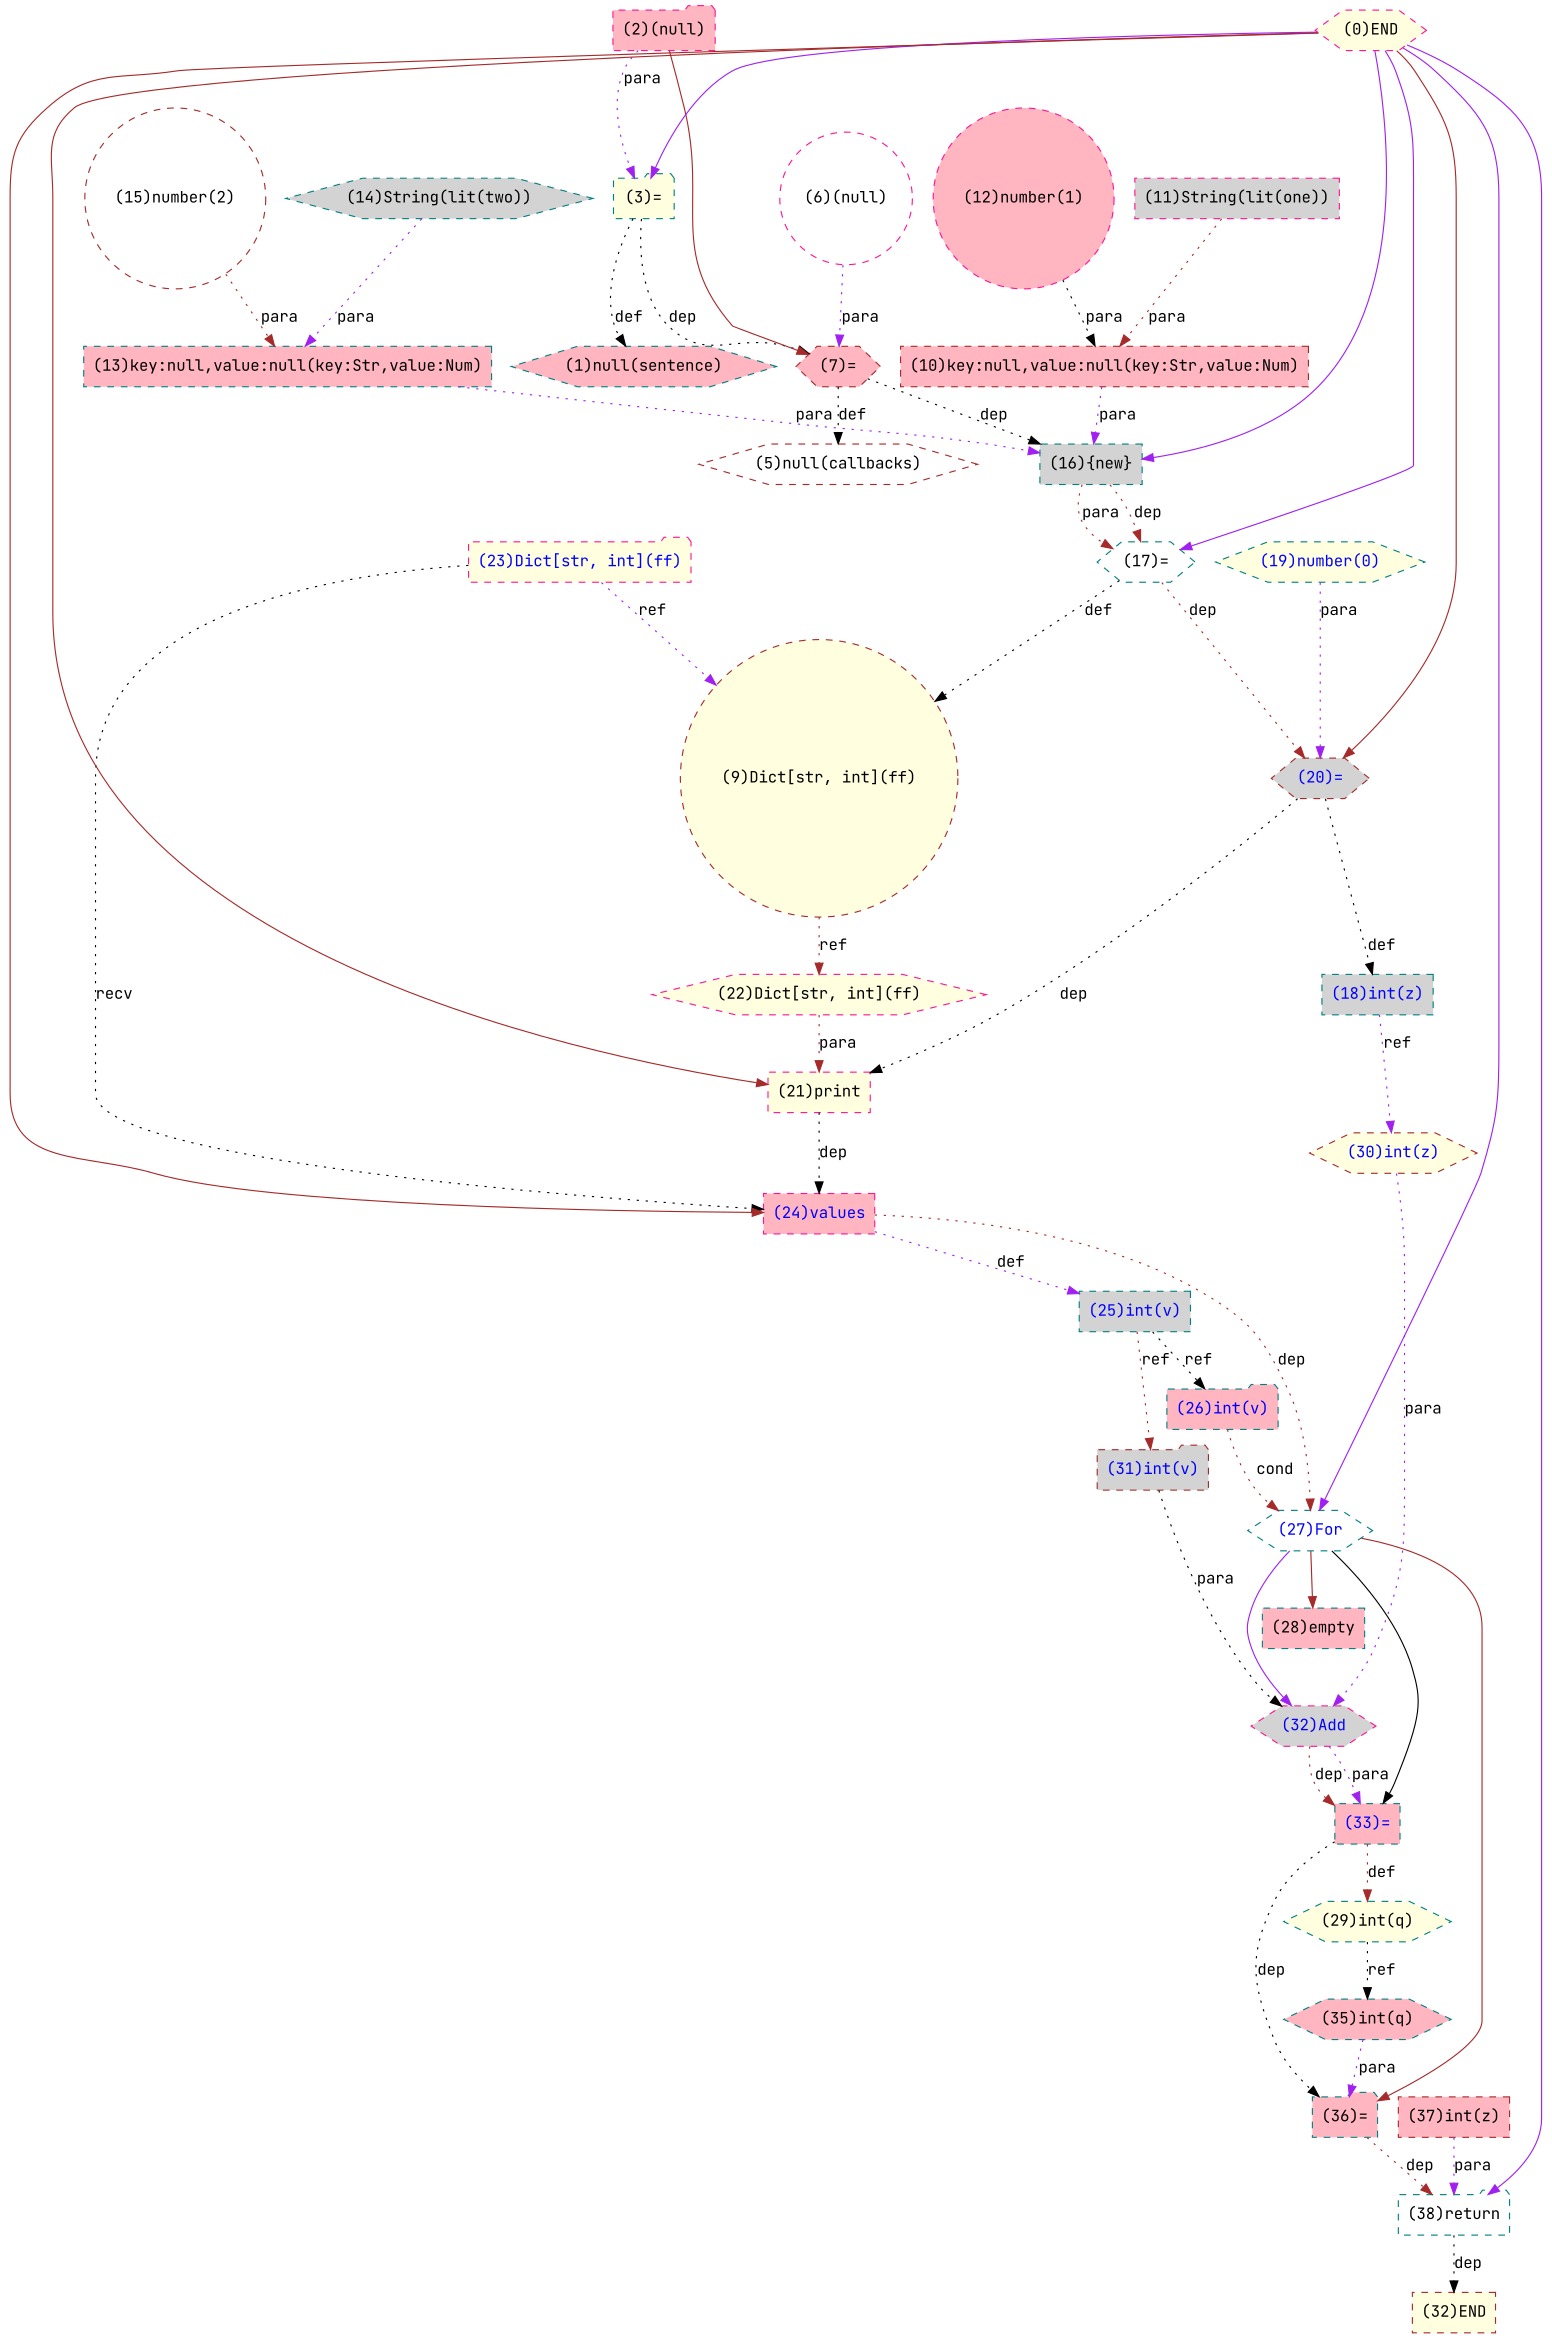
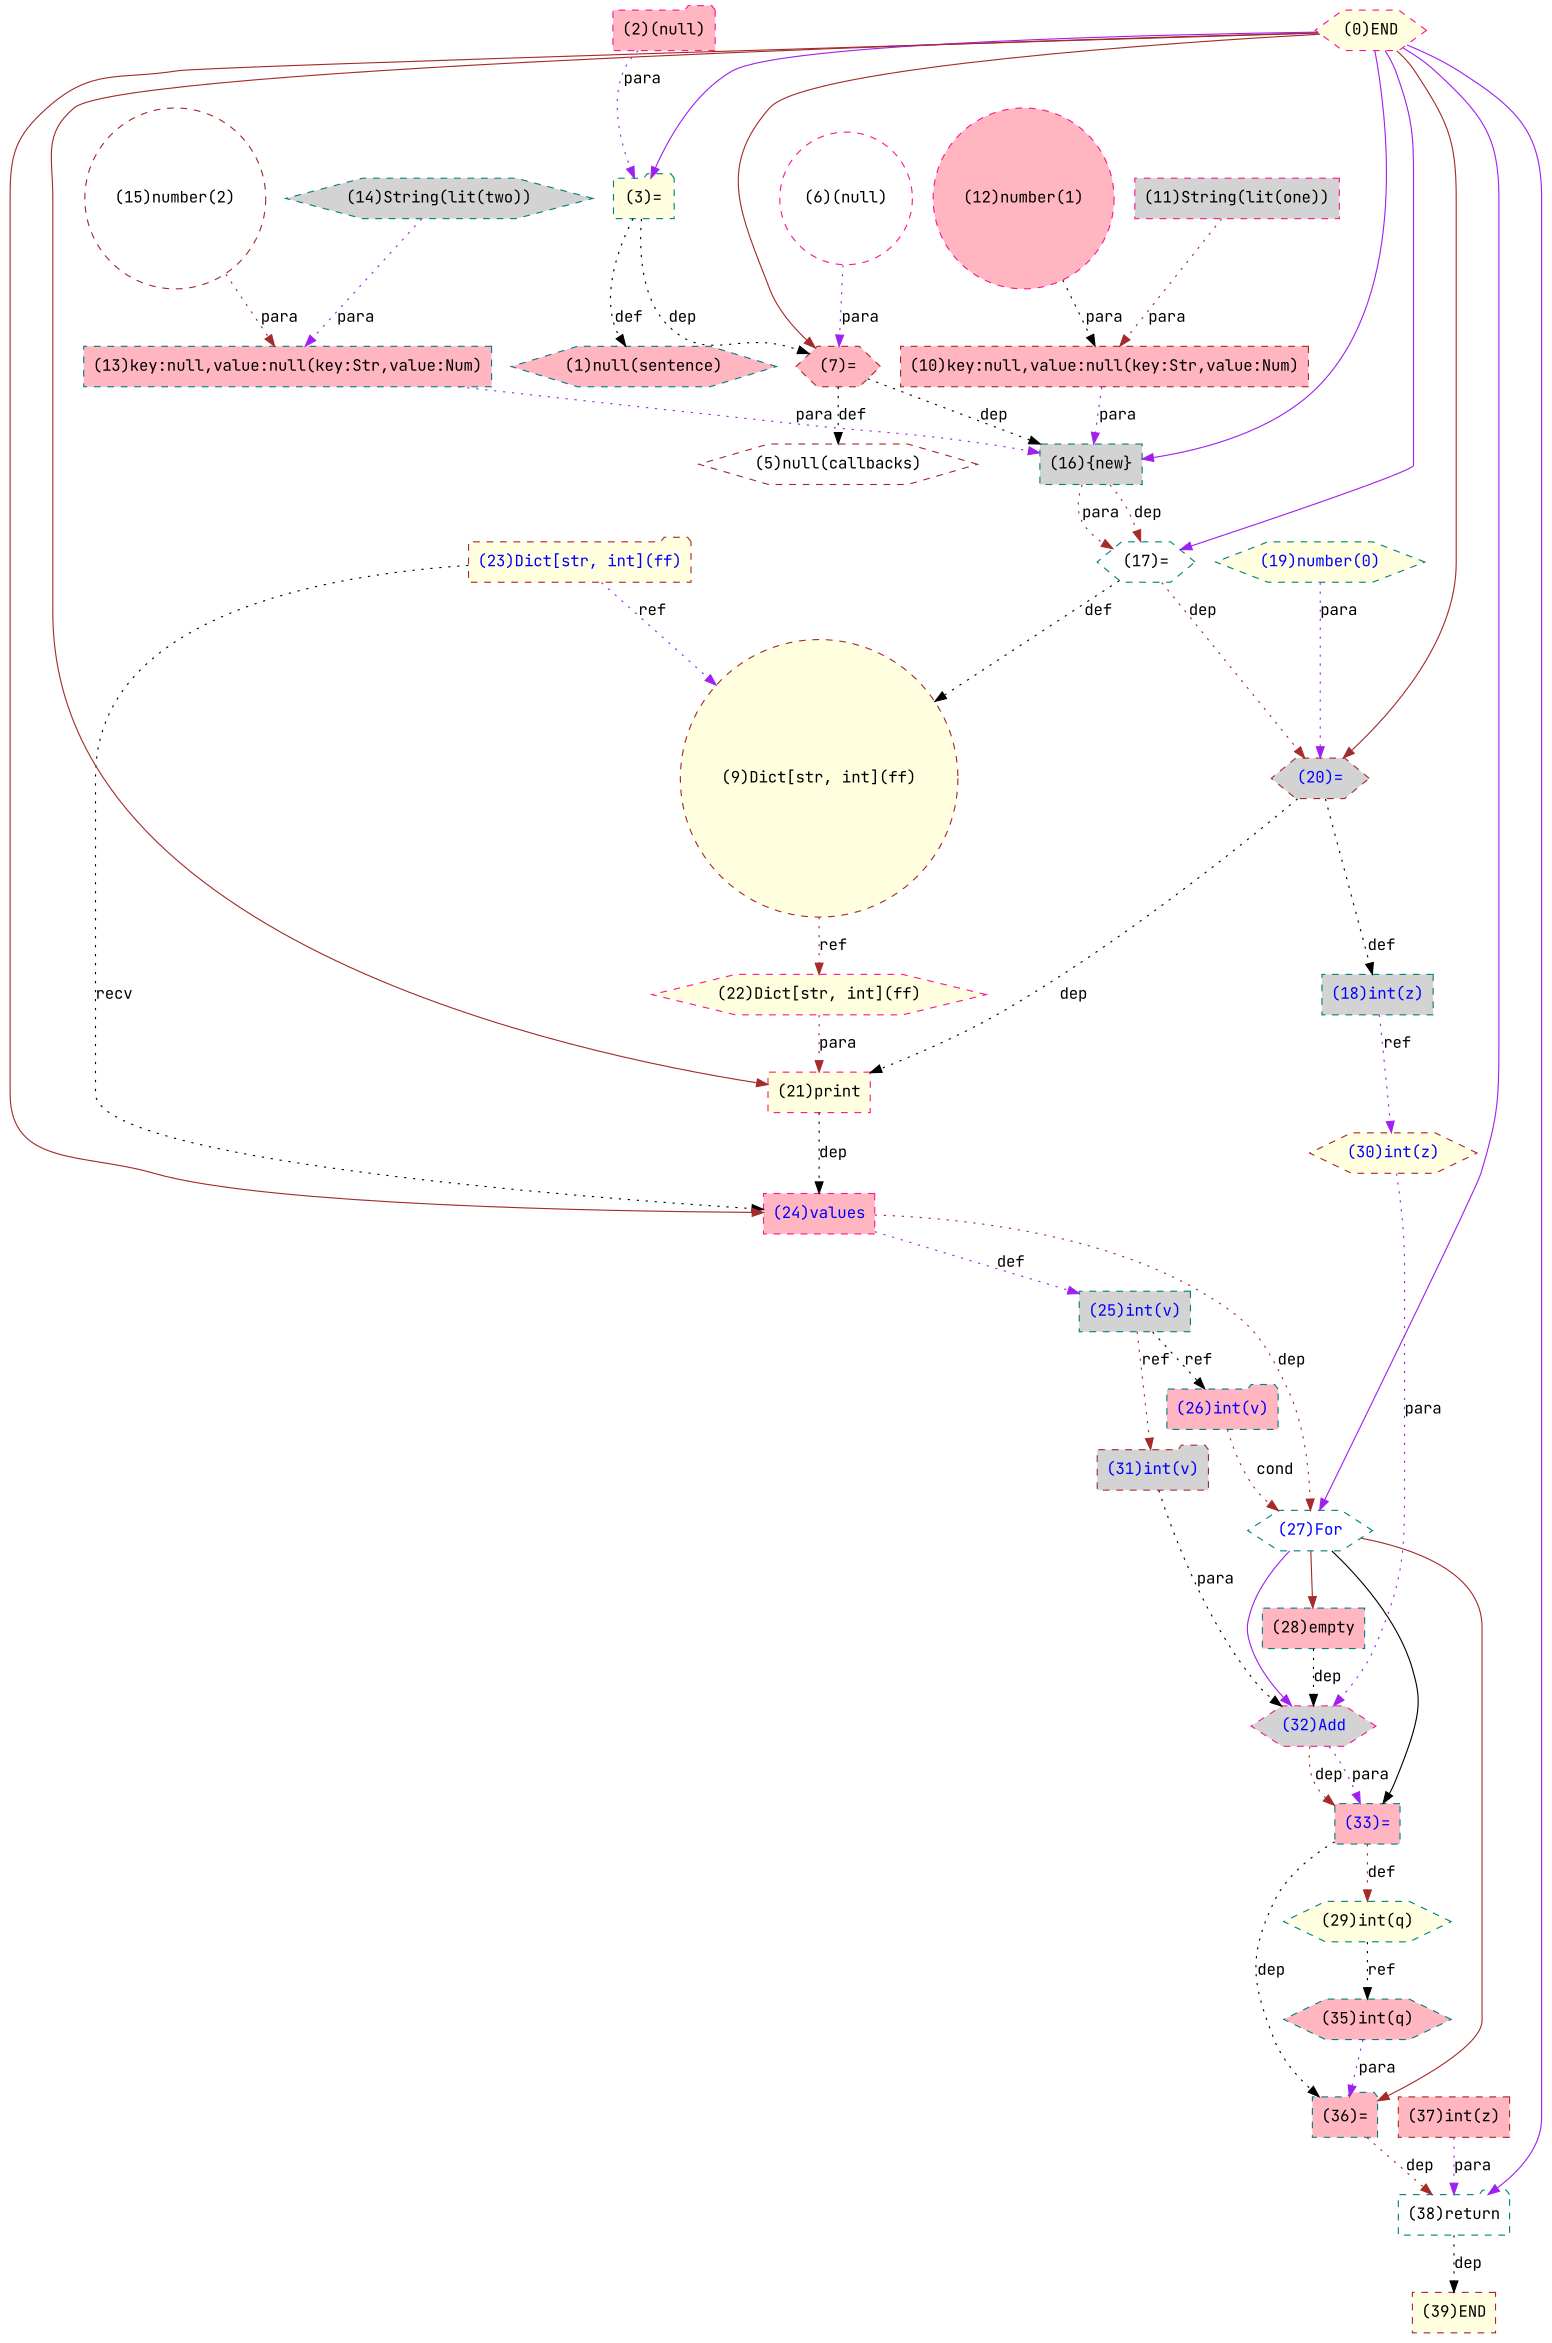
(693, 227) -> (914, 70)
(580, 562) -> (580, 562)
none -> (1314, 1672)
(1454, 2313) -> (1454, 2313)
